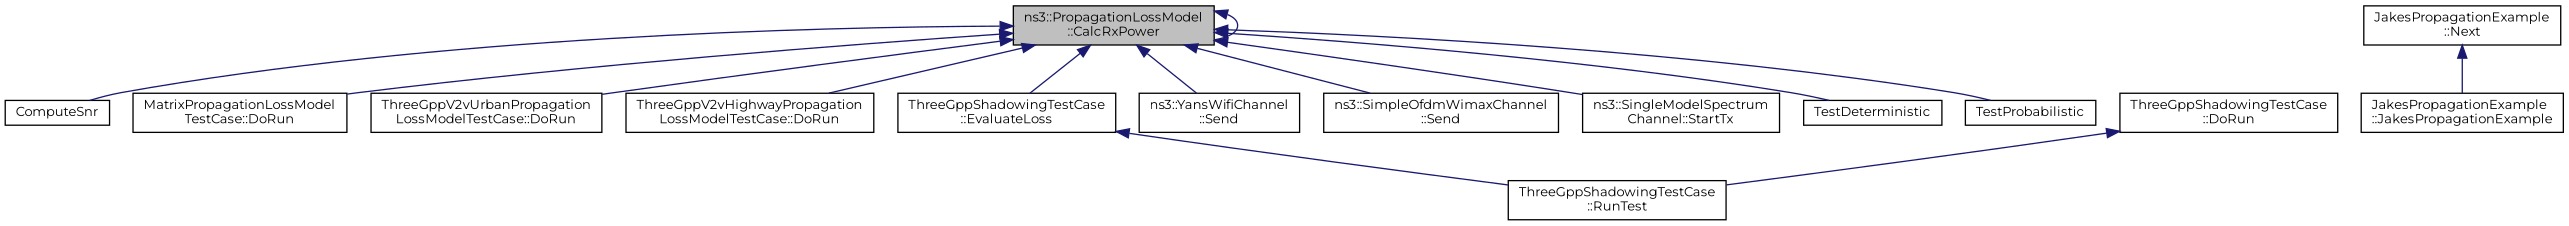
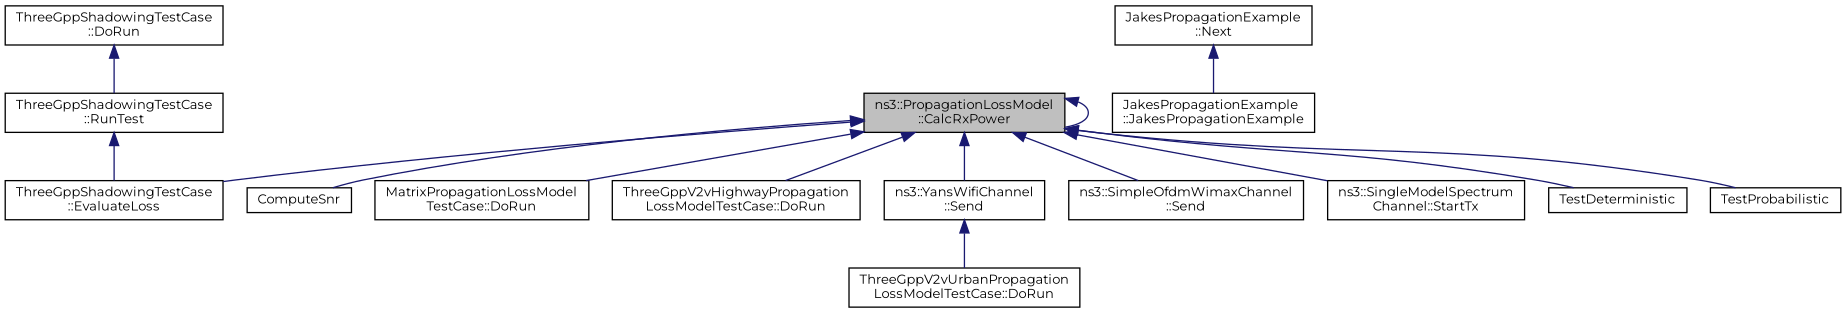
(801, 67) -> (964, 251)
(1319, 160) -> (114, 163)
